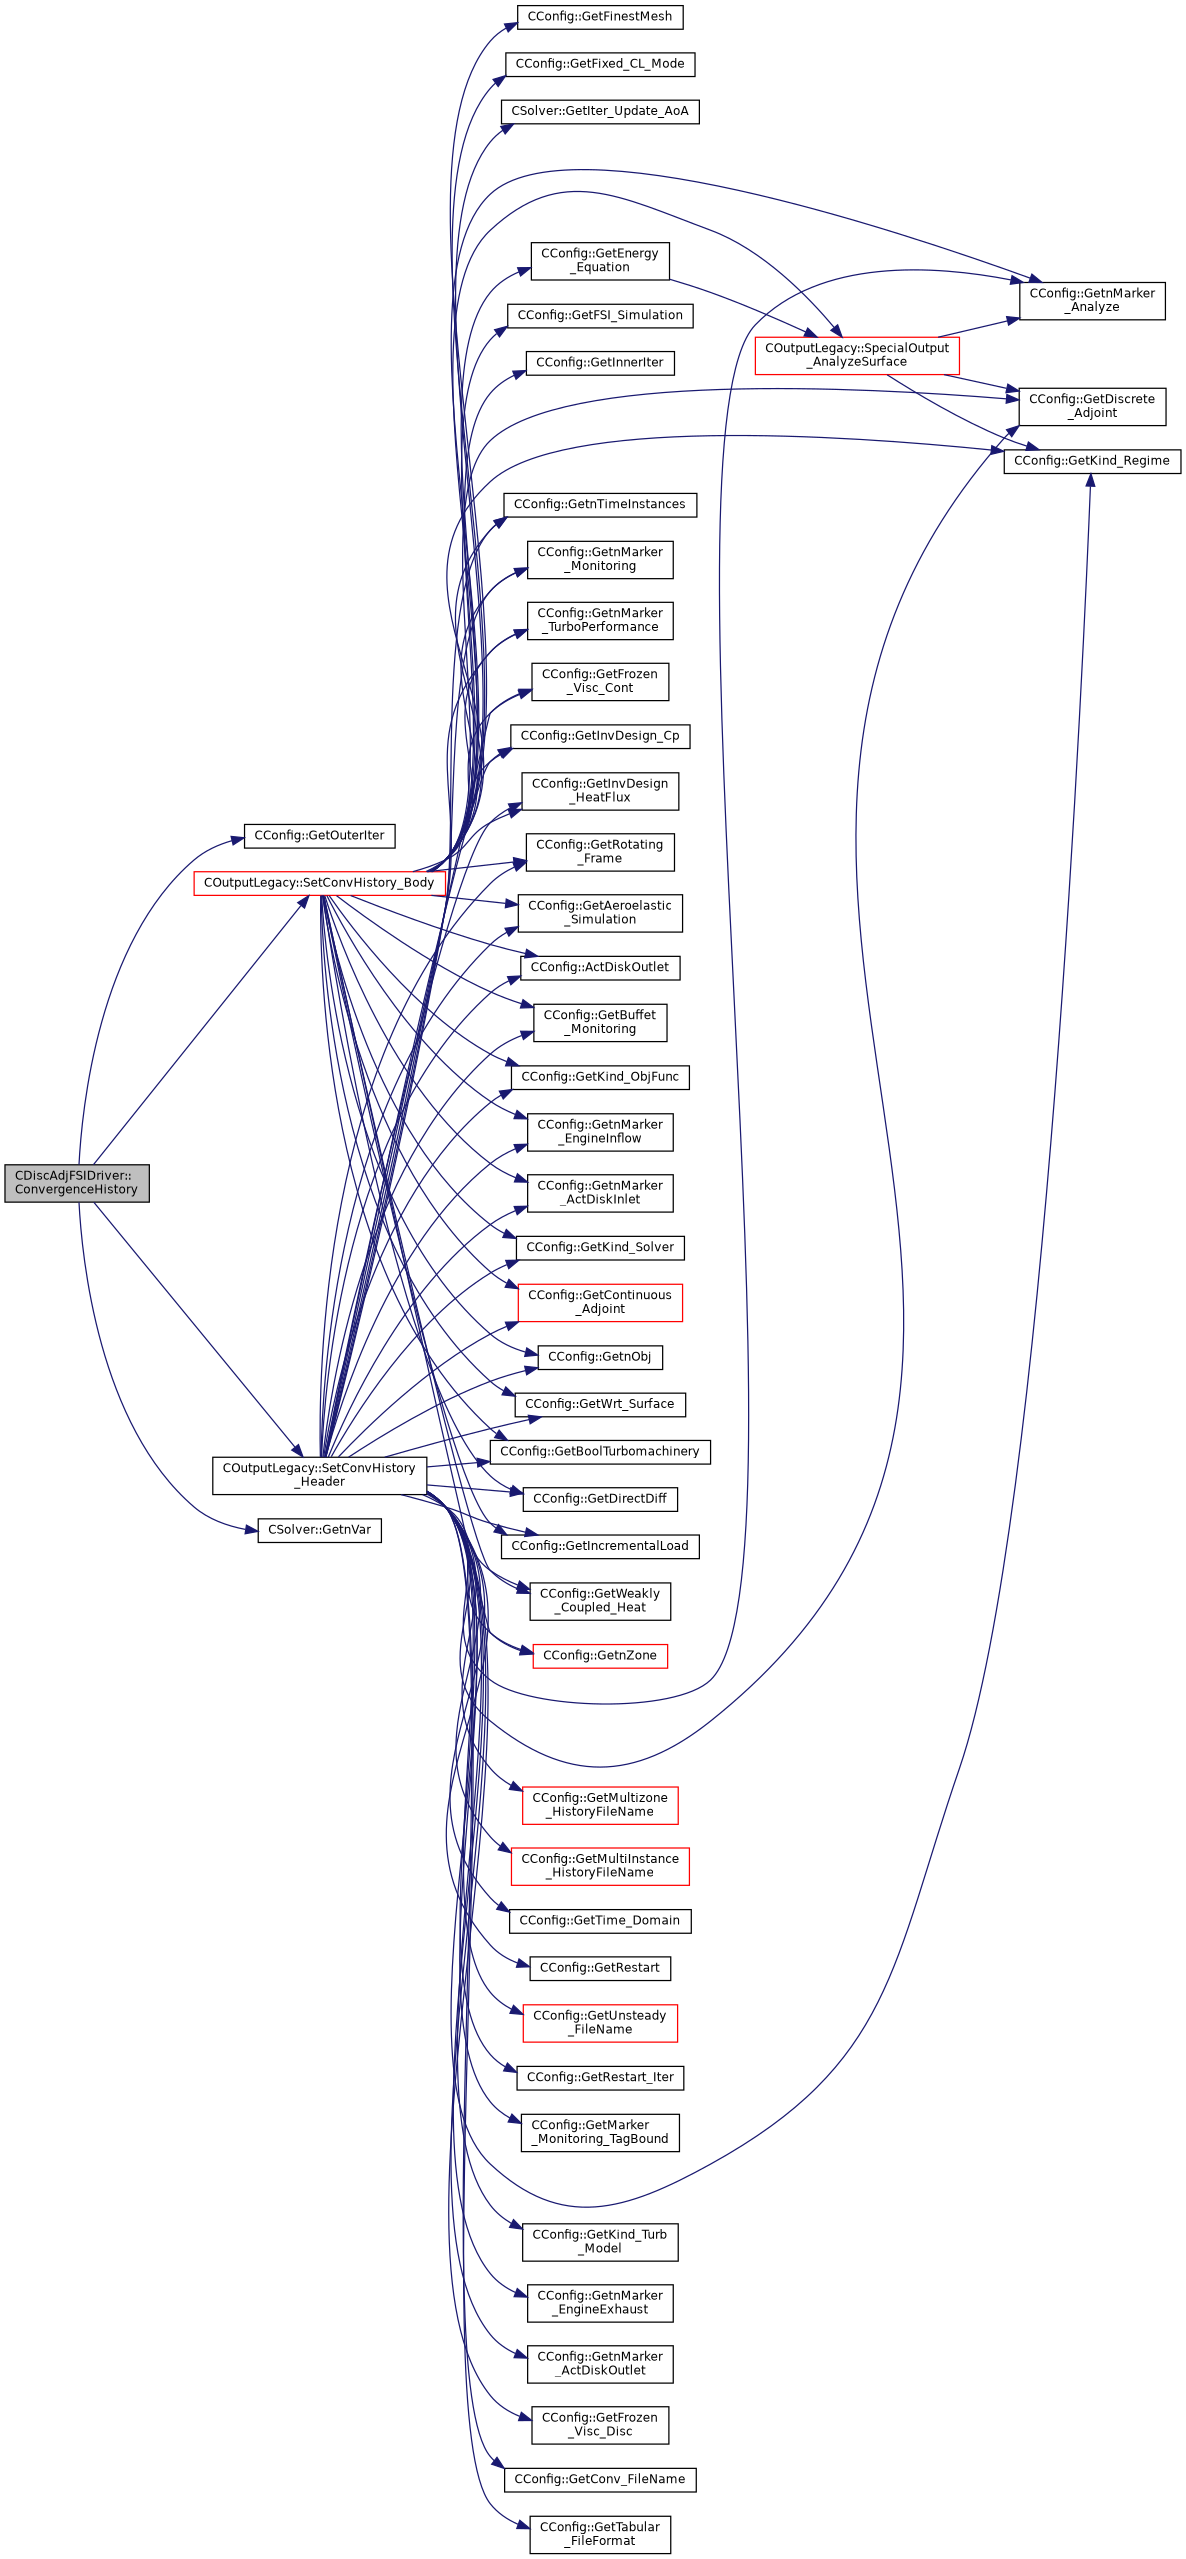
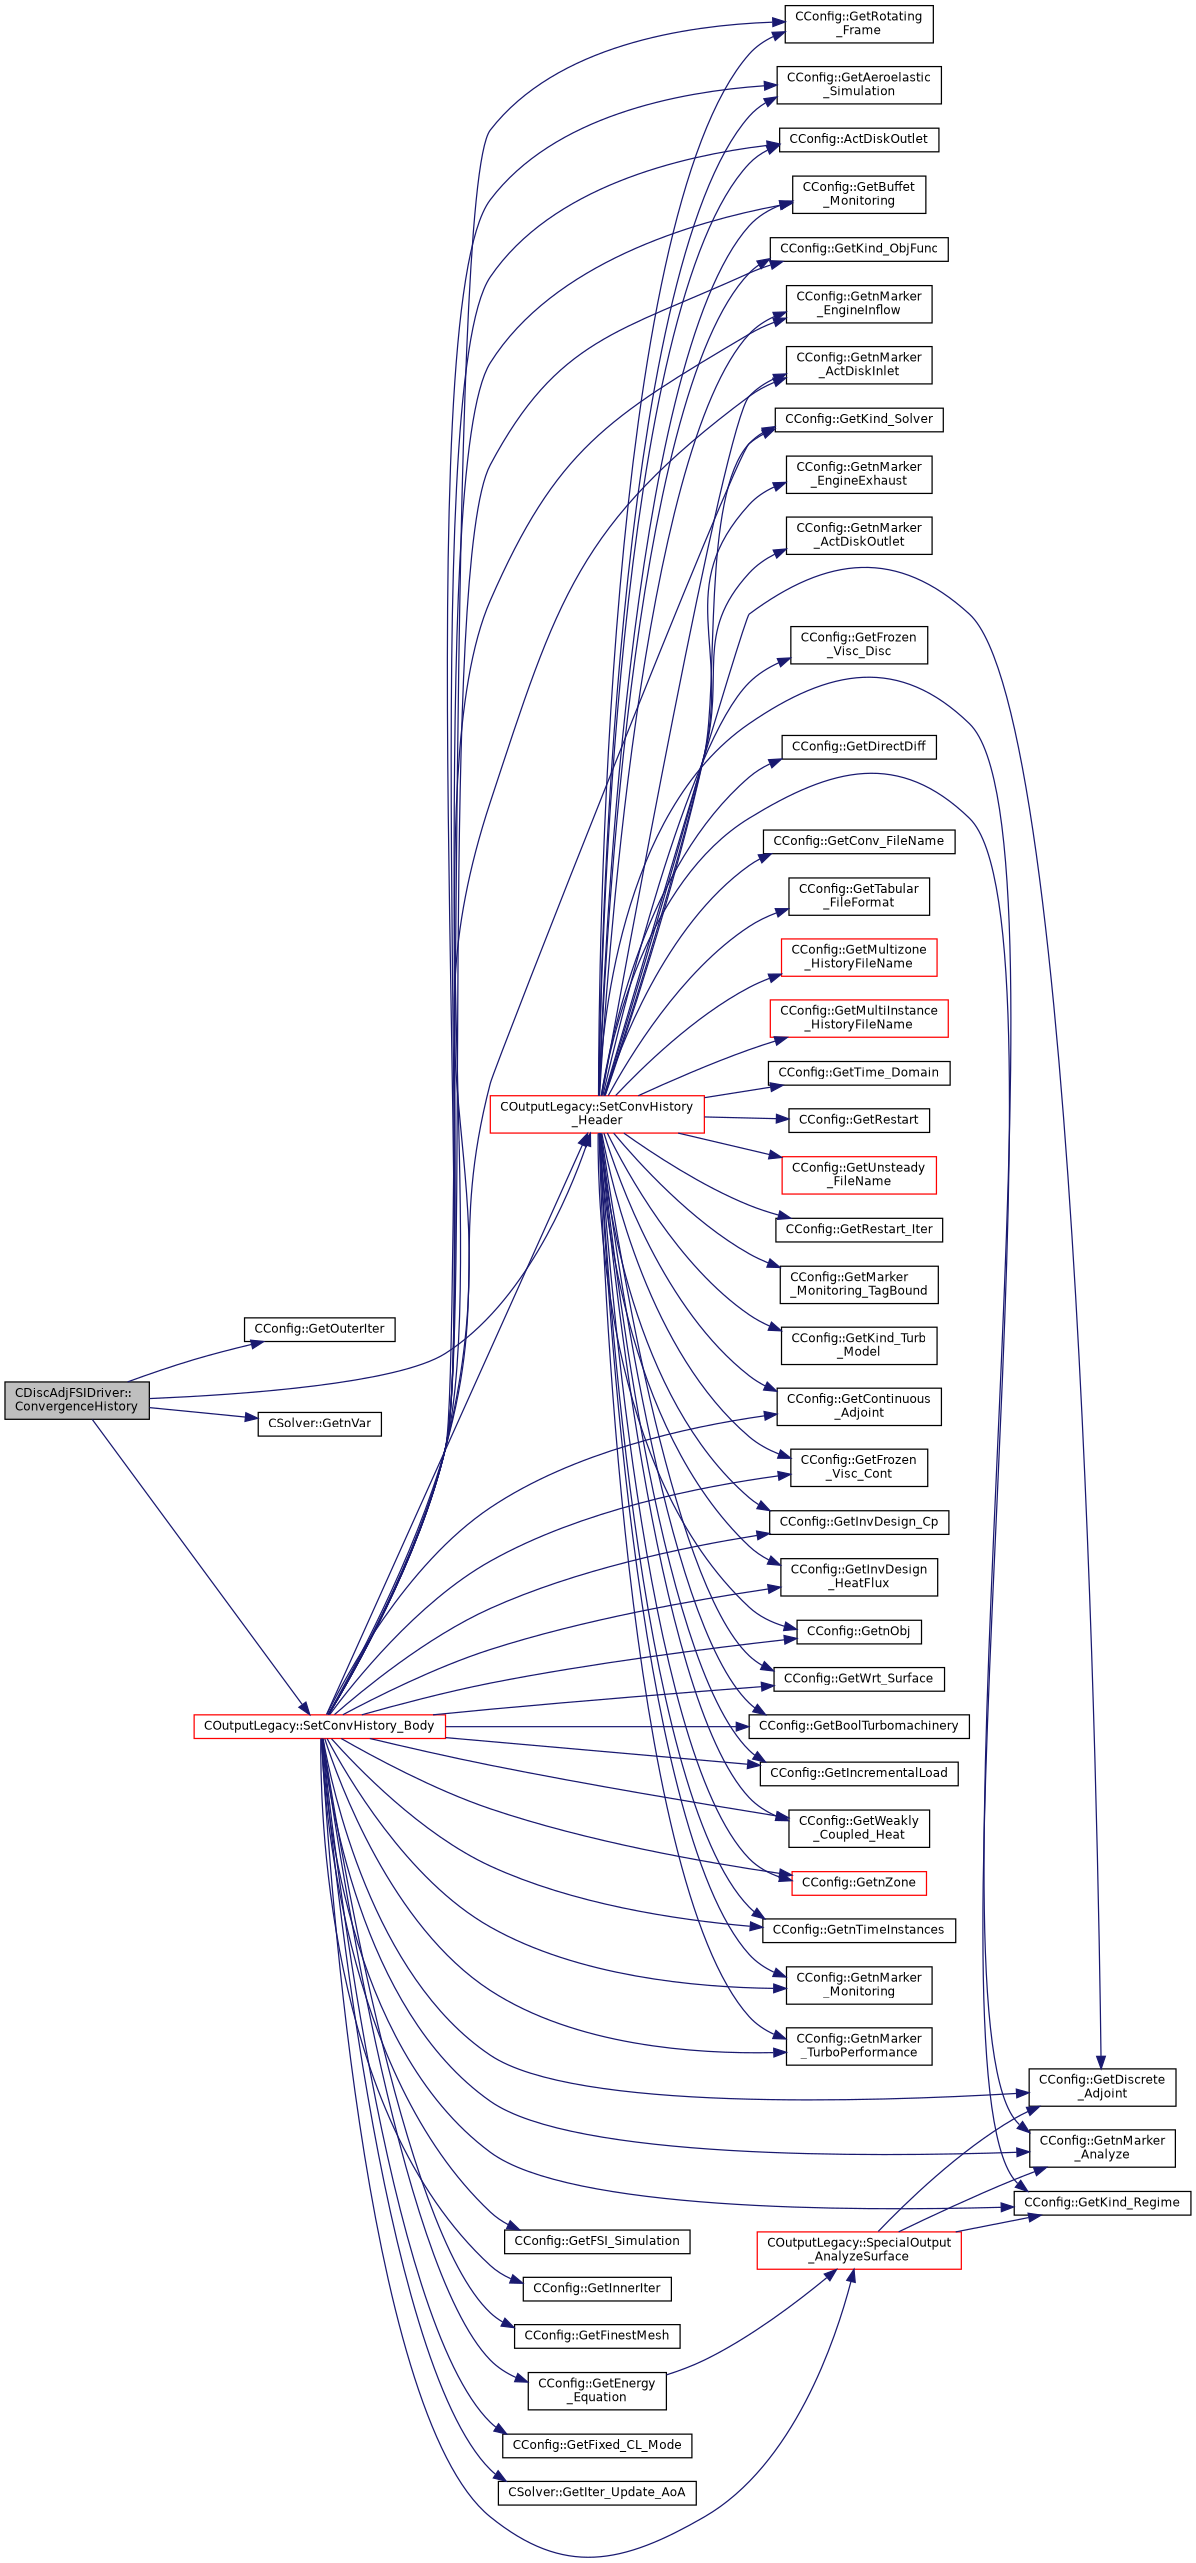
(383, 1207) -> (461, 1415)
(600, 1303) -> (859, 1407)
(320, 1476) -> (597, 1114)
